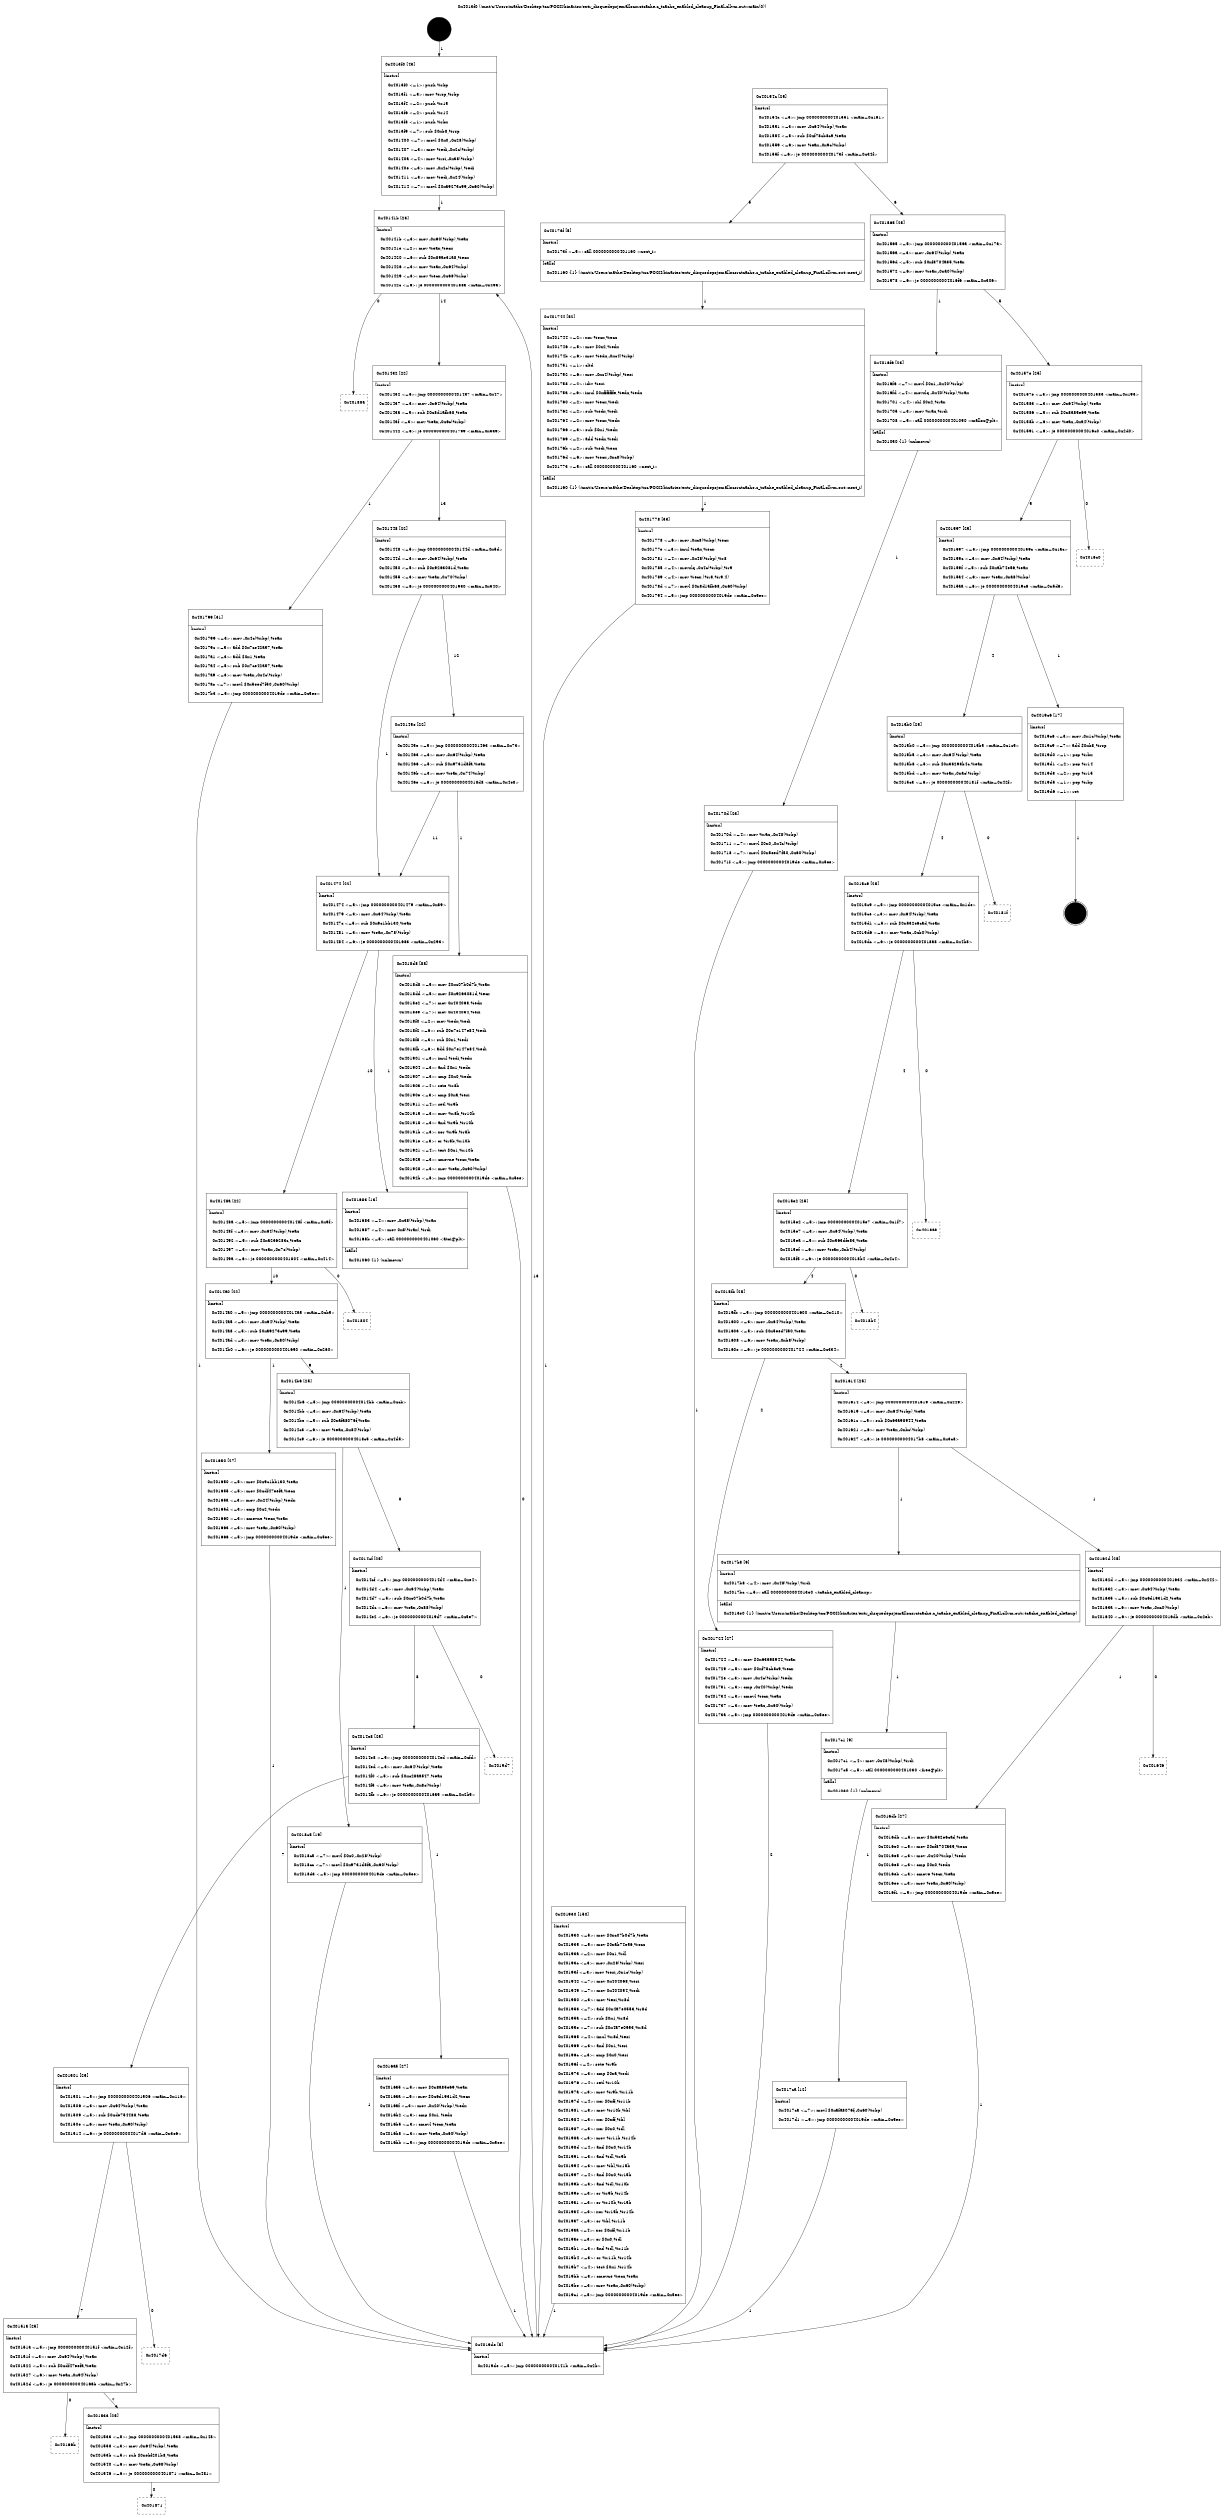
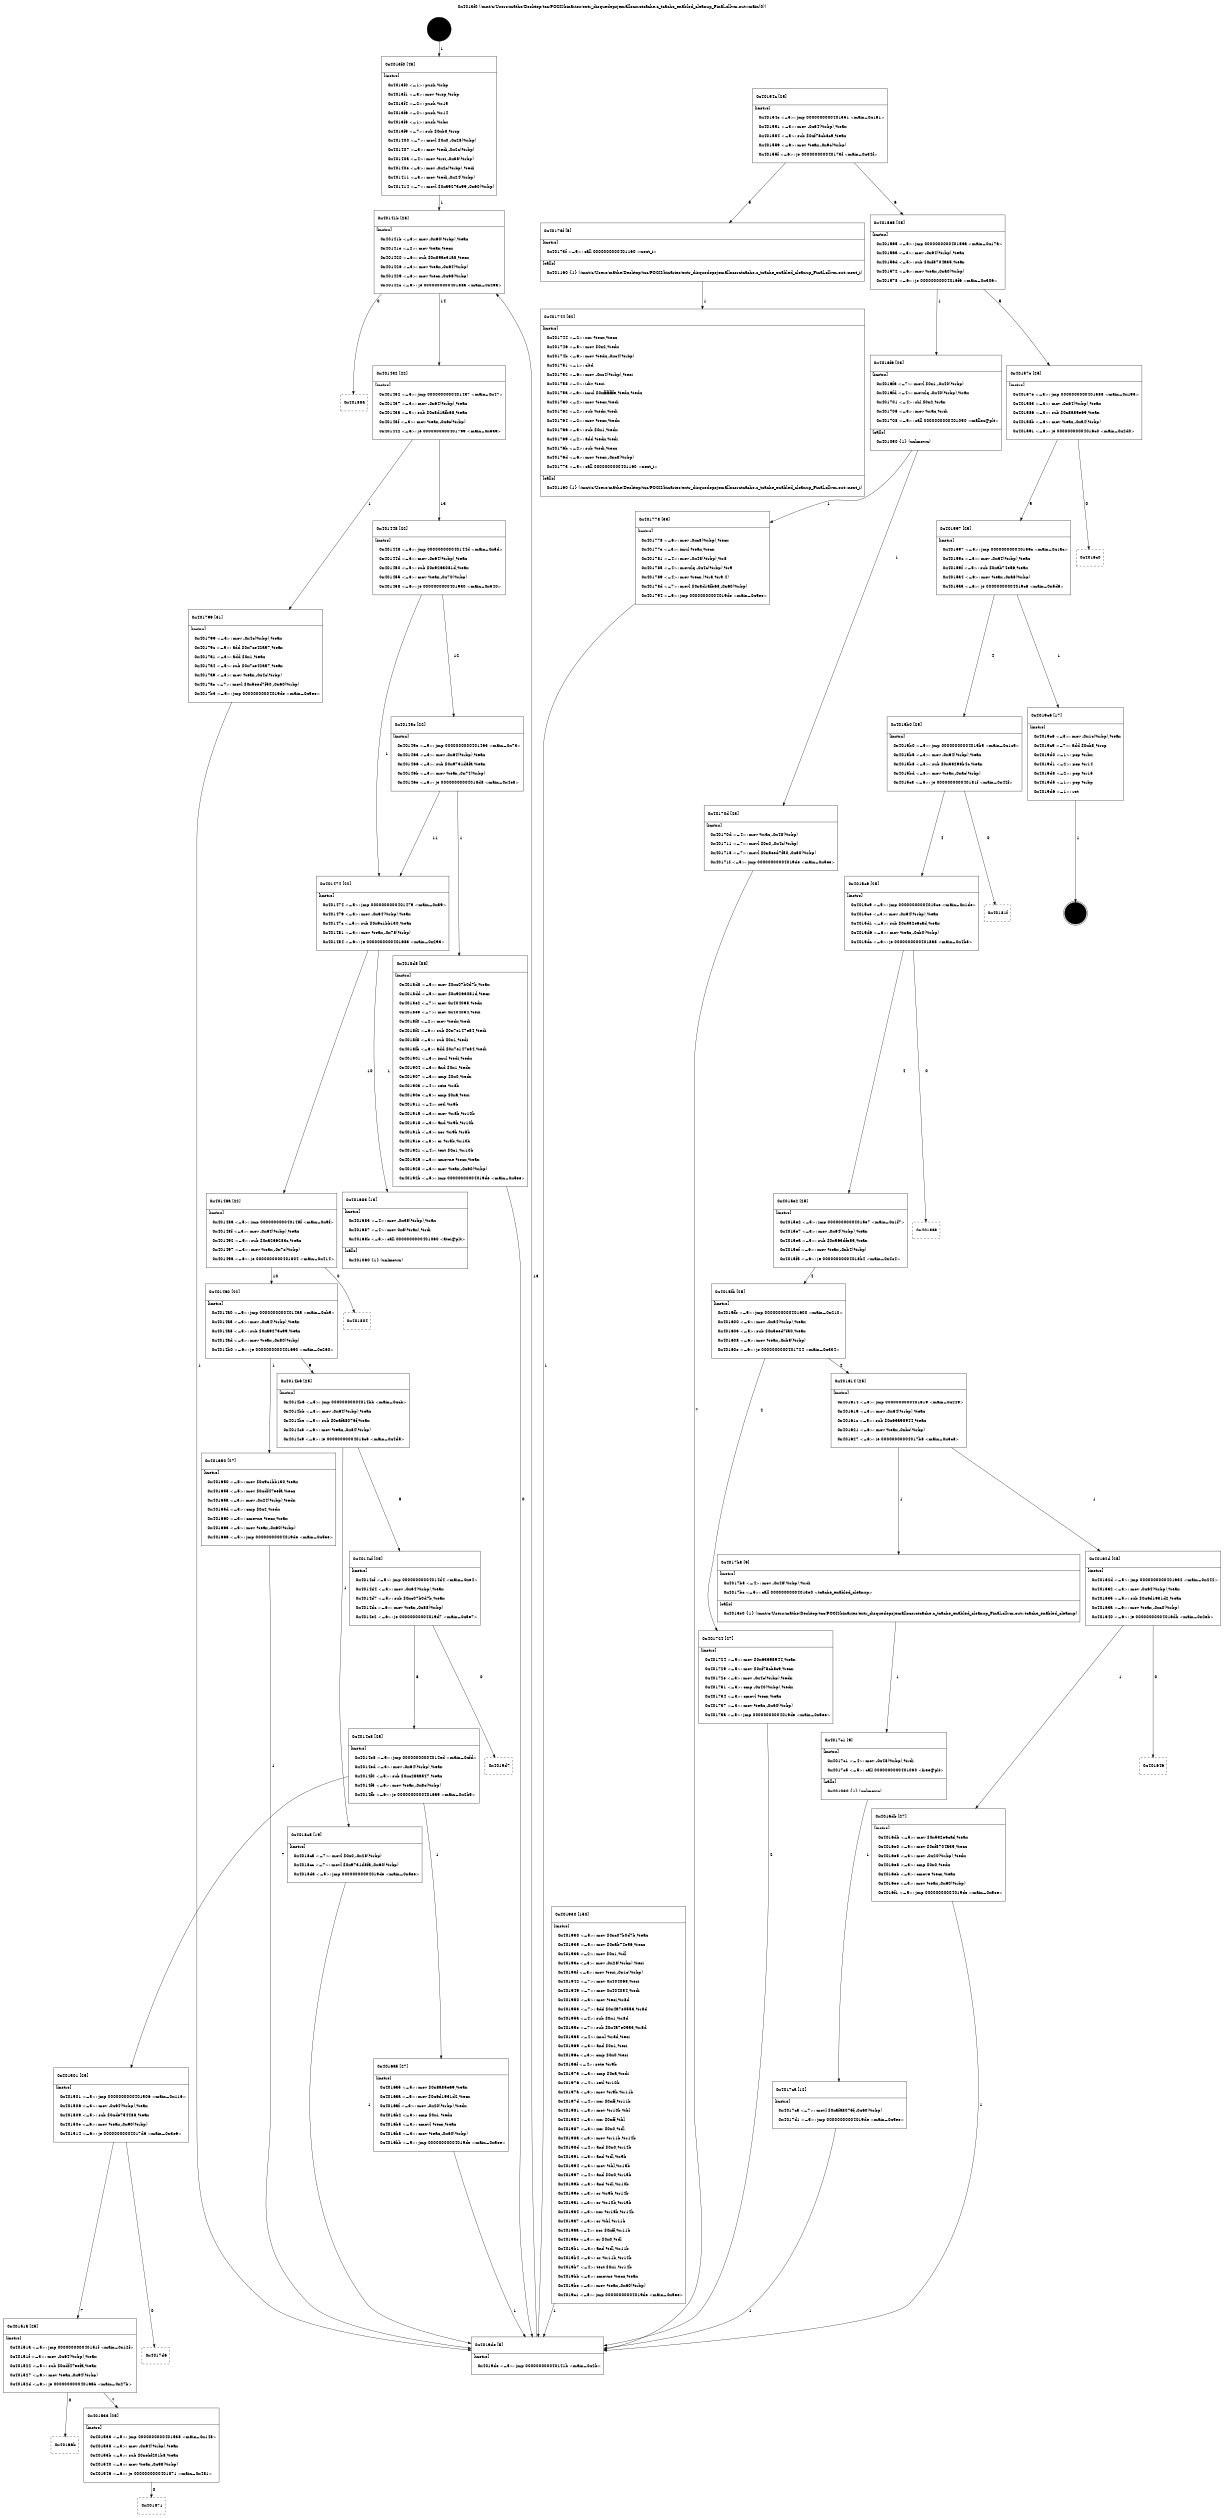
(702, 502) -> (851, 501)
(865, 1321) -> none
(696, 1410) -> (696, 1410)
